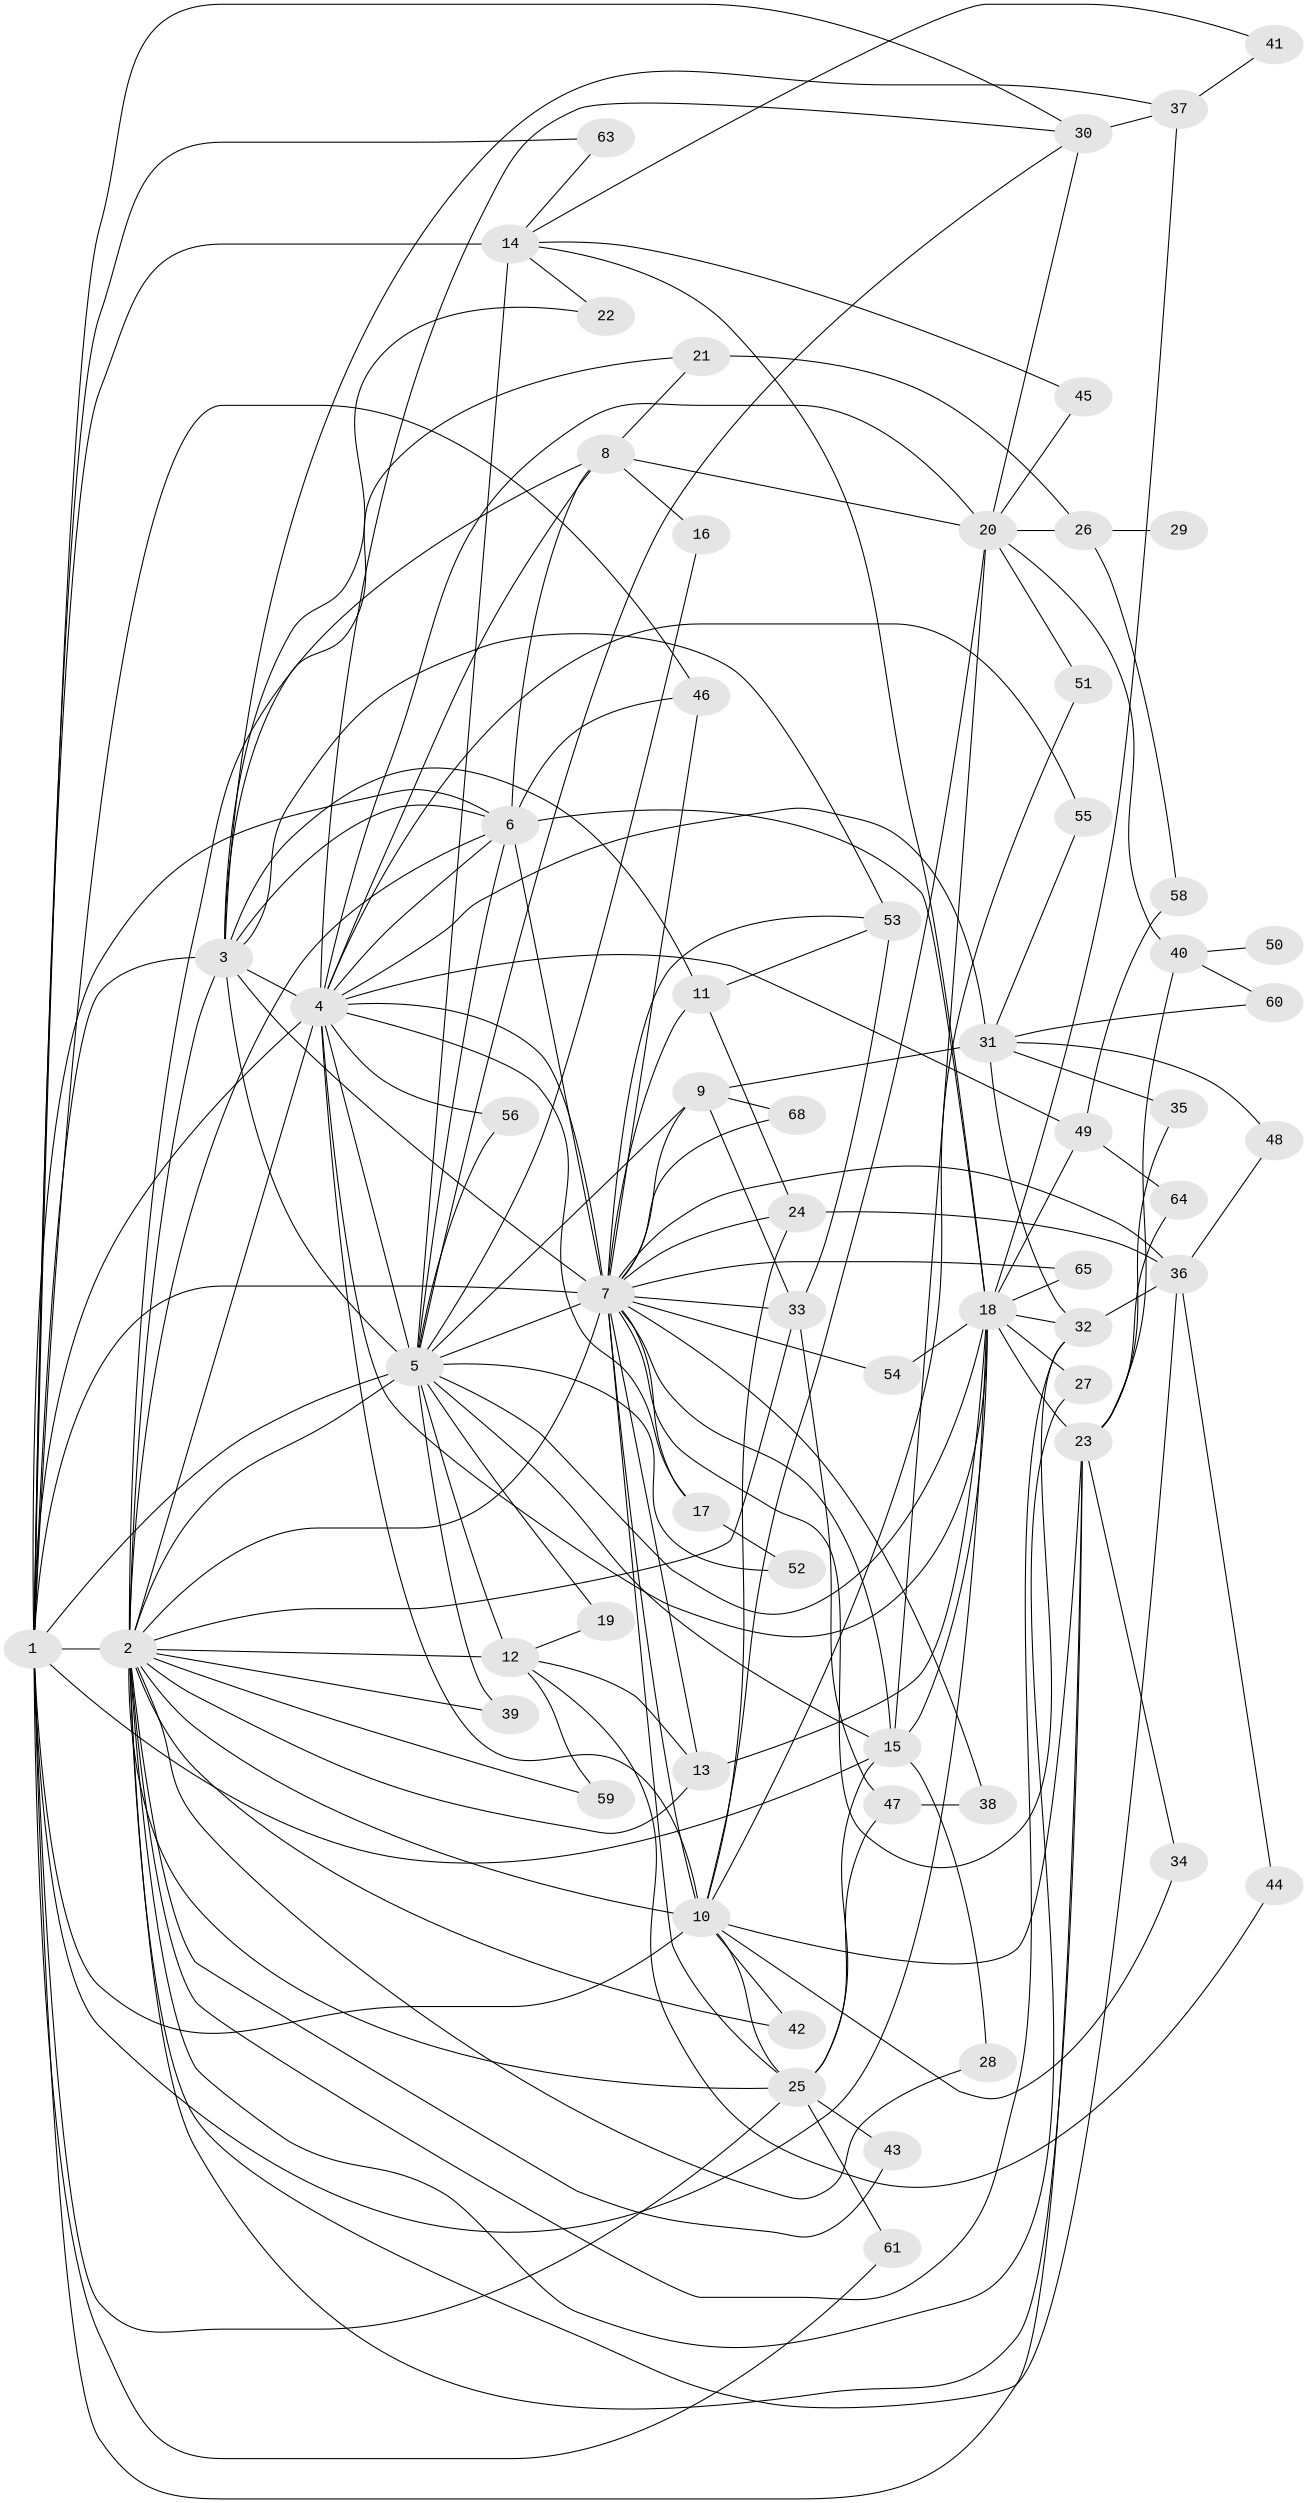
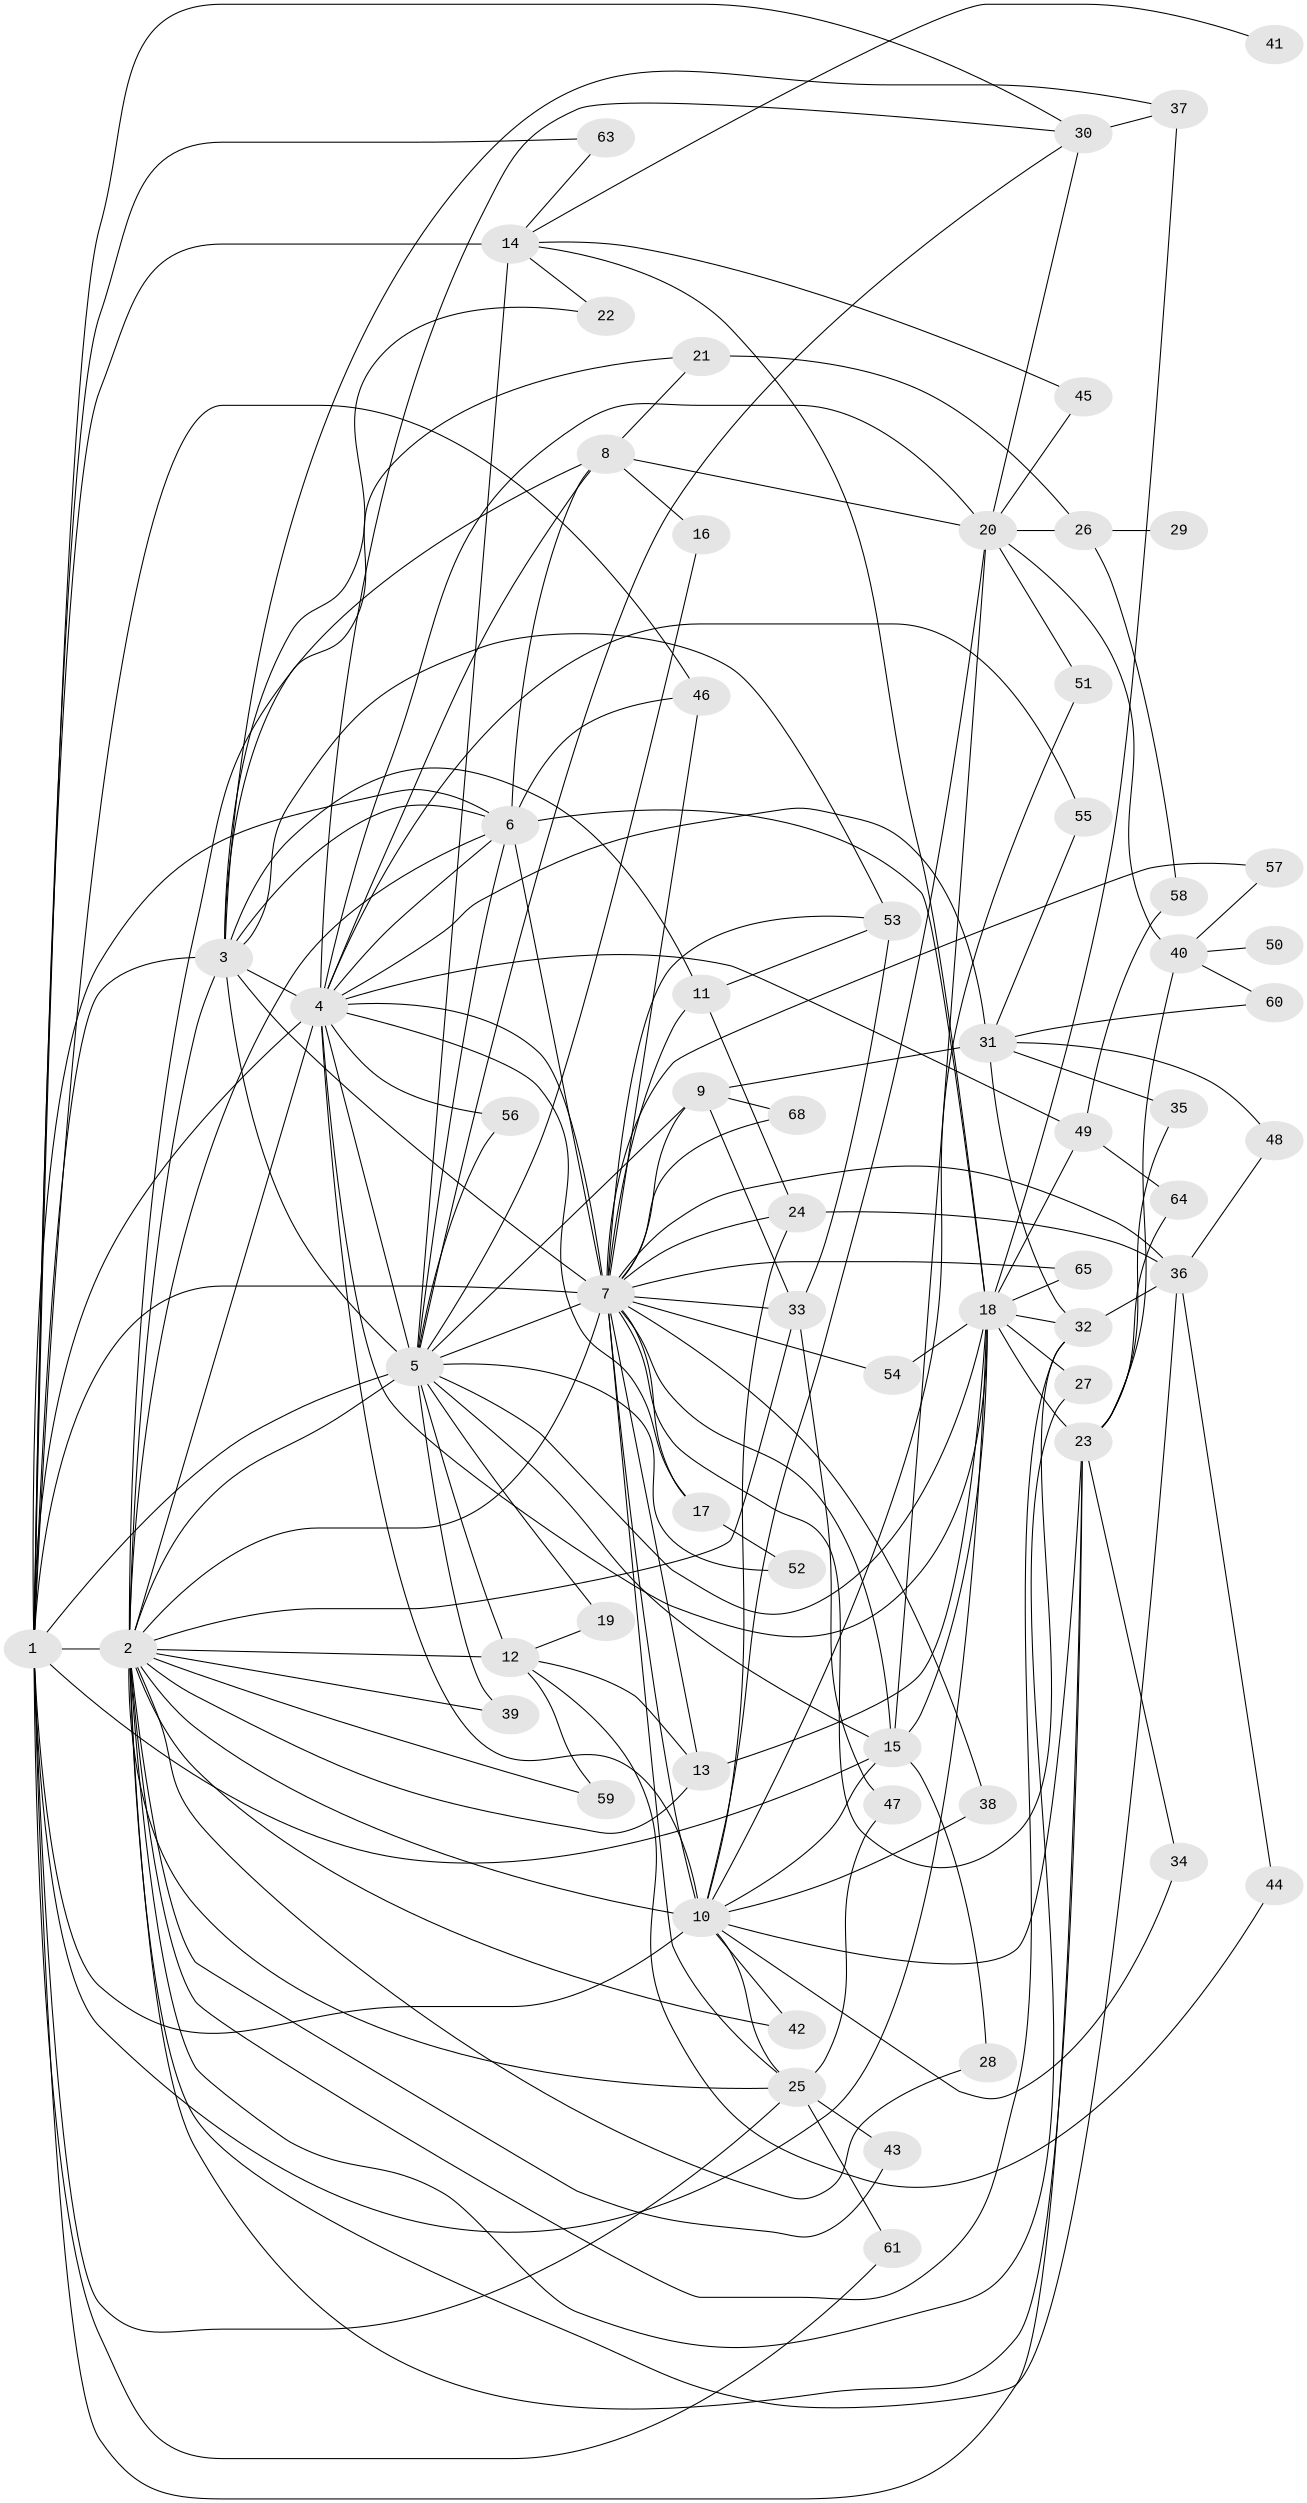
(1226, 77) -> none
none -> (1274, 868)
(950, 1805) -> (839, 1878)
(842, 1885) -> (812, 1847)
